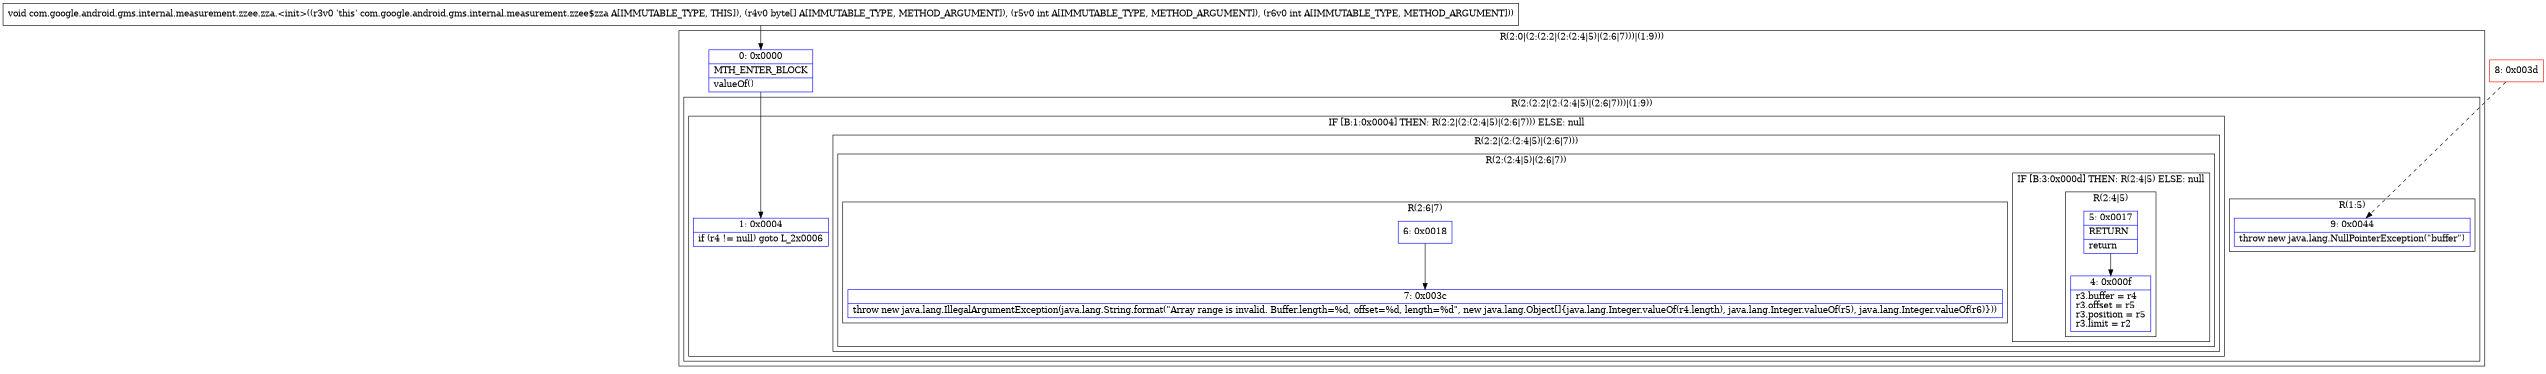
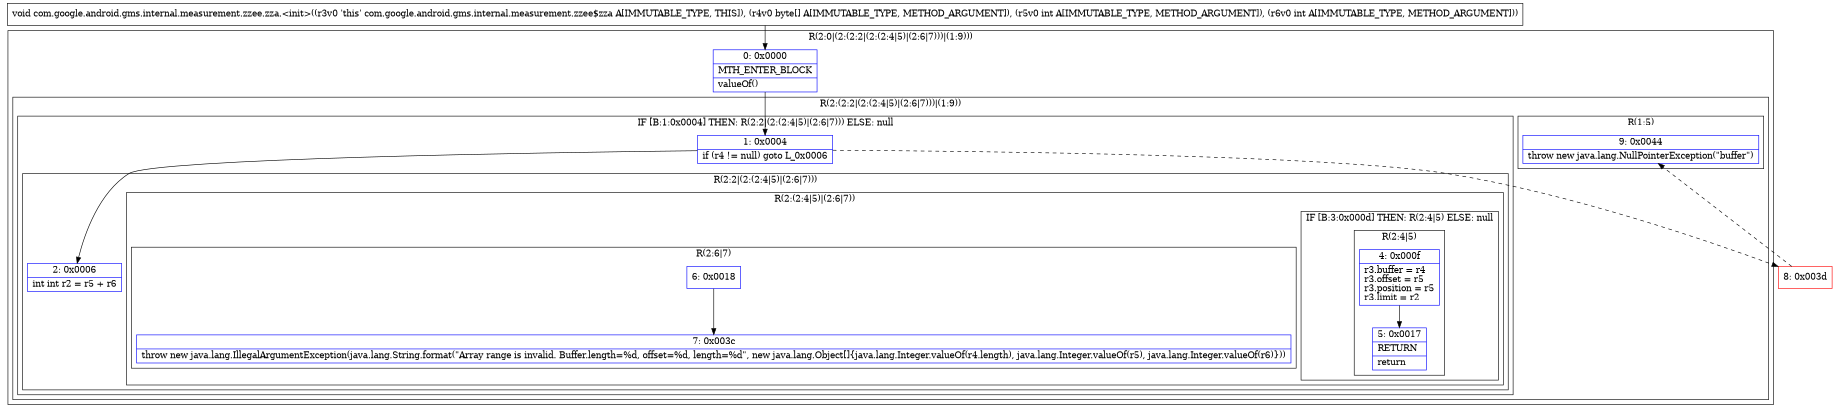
none -> (1309, 162)
(761, 239) -> (765, 156)
(2111, 262) -> (1399, 313)
none -> (75, 277)
